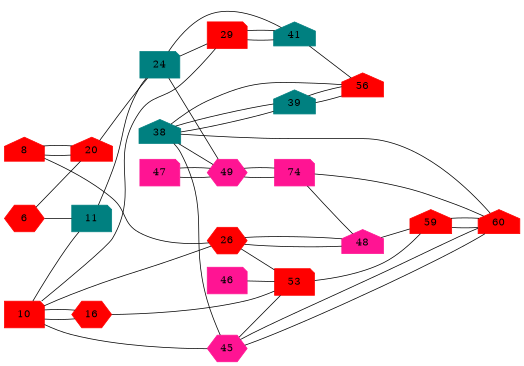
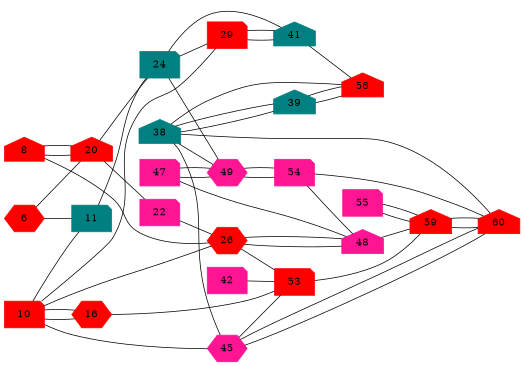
(295, 173) -> (295, 173)
none -> (363, 203)
none -> (263, 210)
none -> (160, 213)
(227, 281) -> (227, 281)
